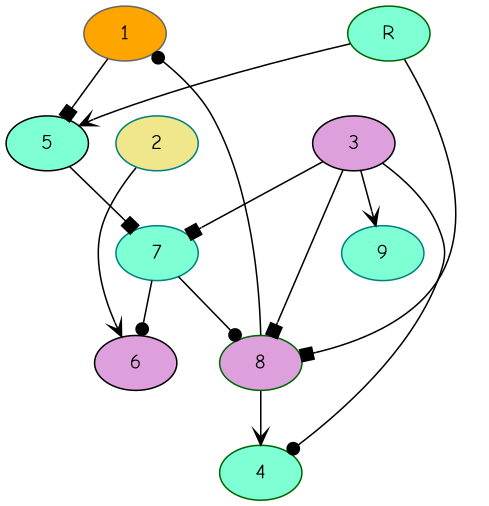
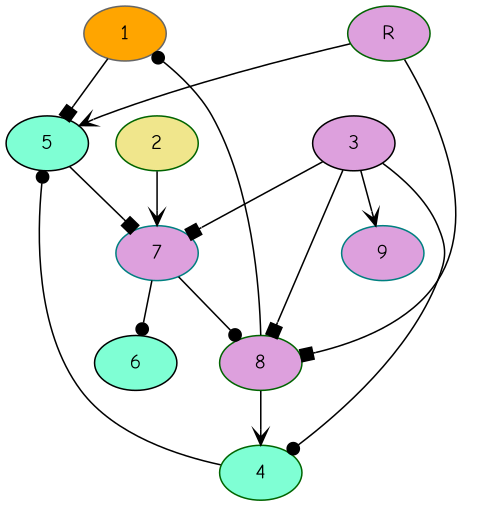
(389, 34) -> (389, 34)
(157, 143) -> (157, 143)
(99, 241) -> (157, 191)
(157, 253) -> (157, 253)
(383, 253) -> (383, 253)
(136, 363) -> (136, 363)
none -> (67, 368)
